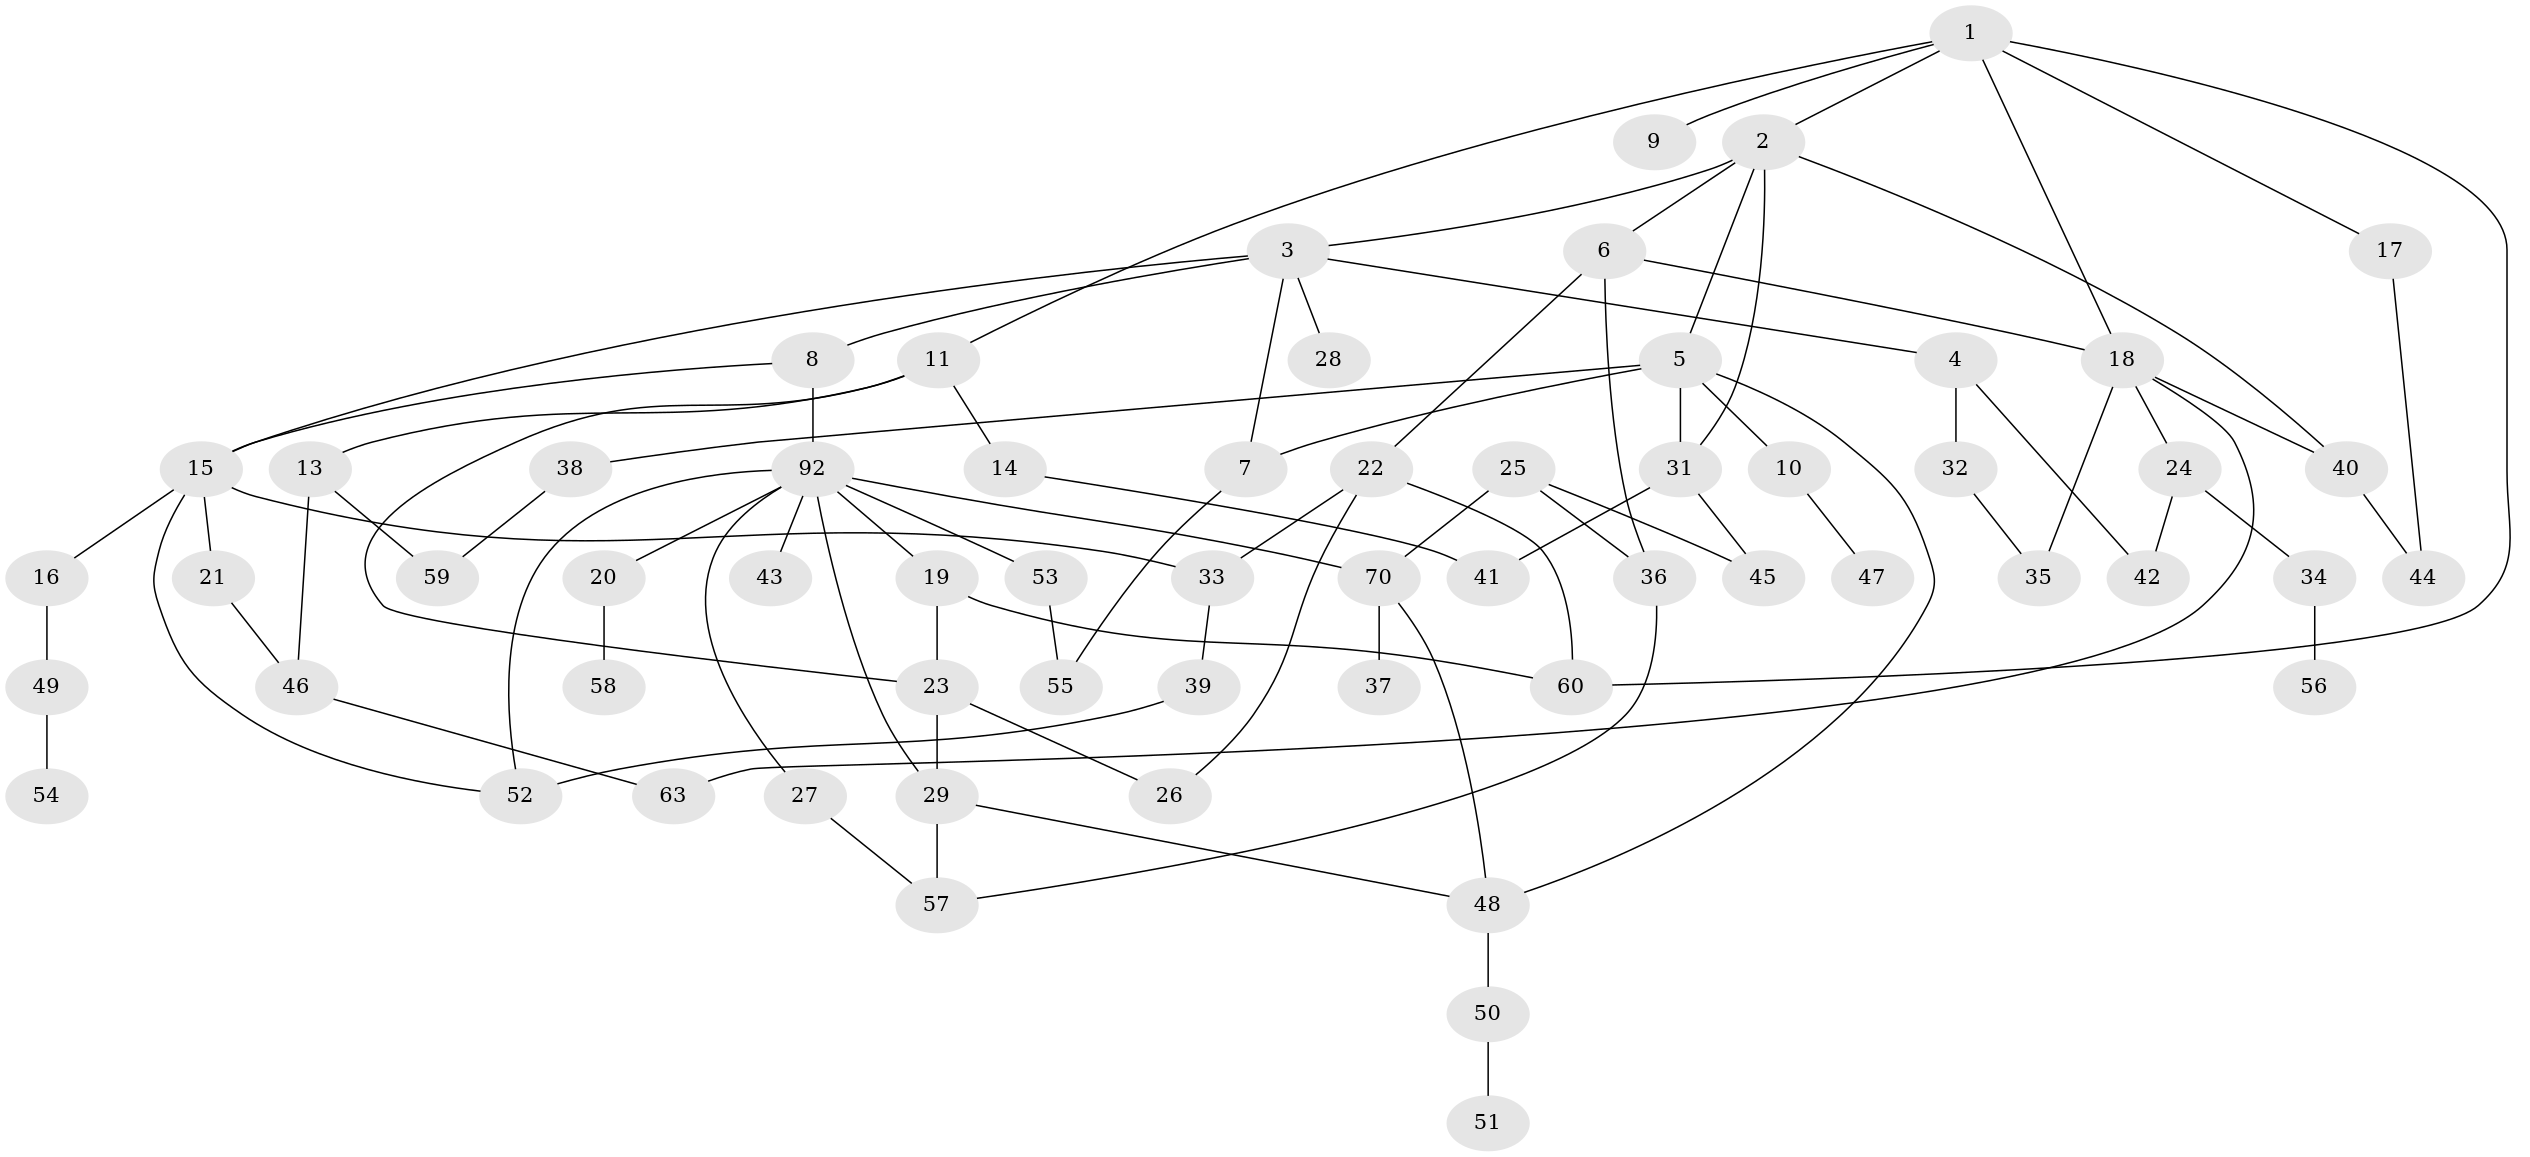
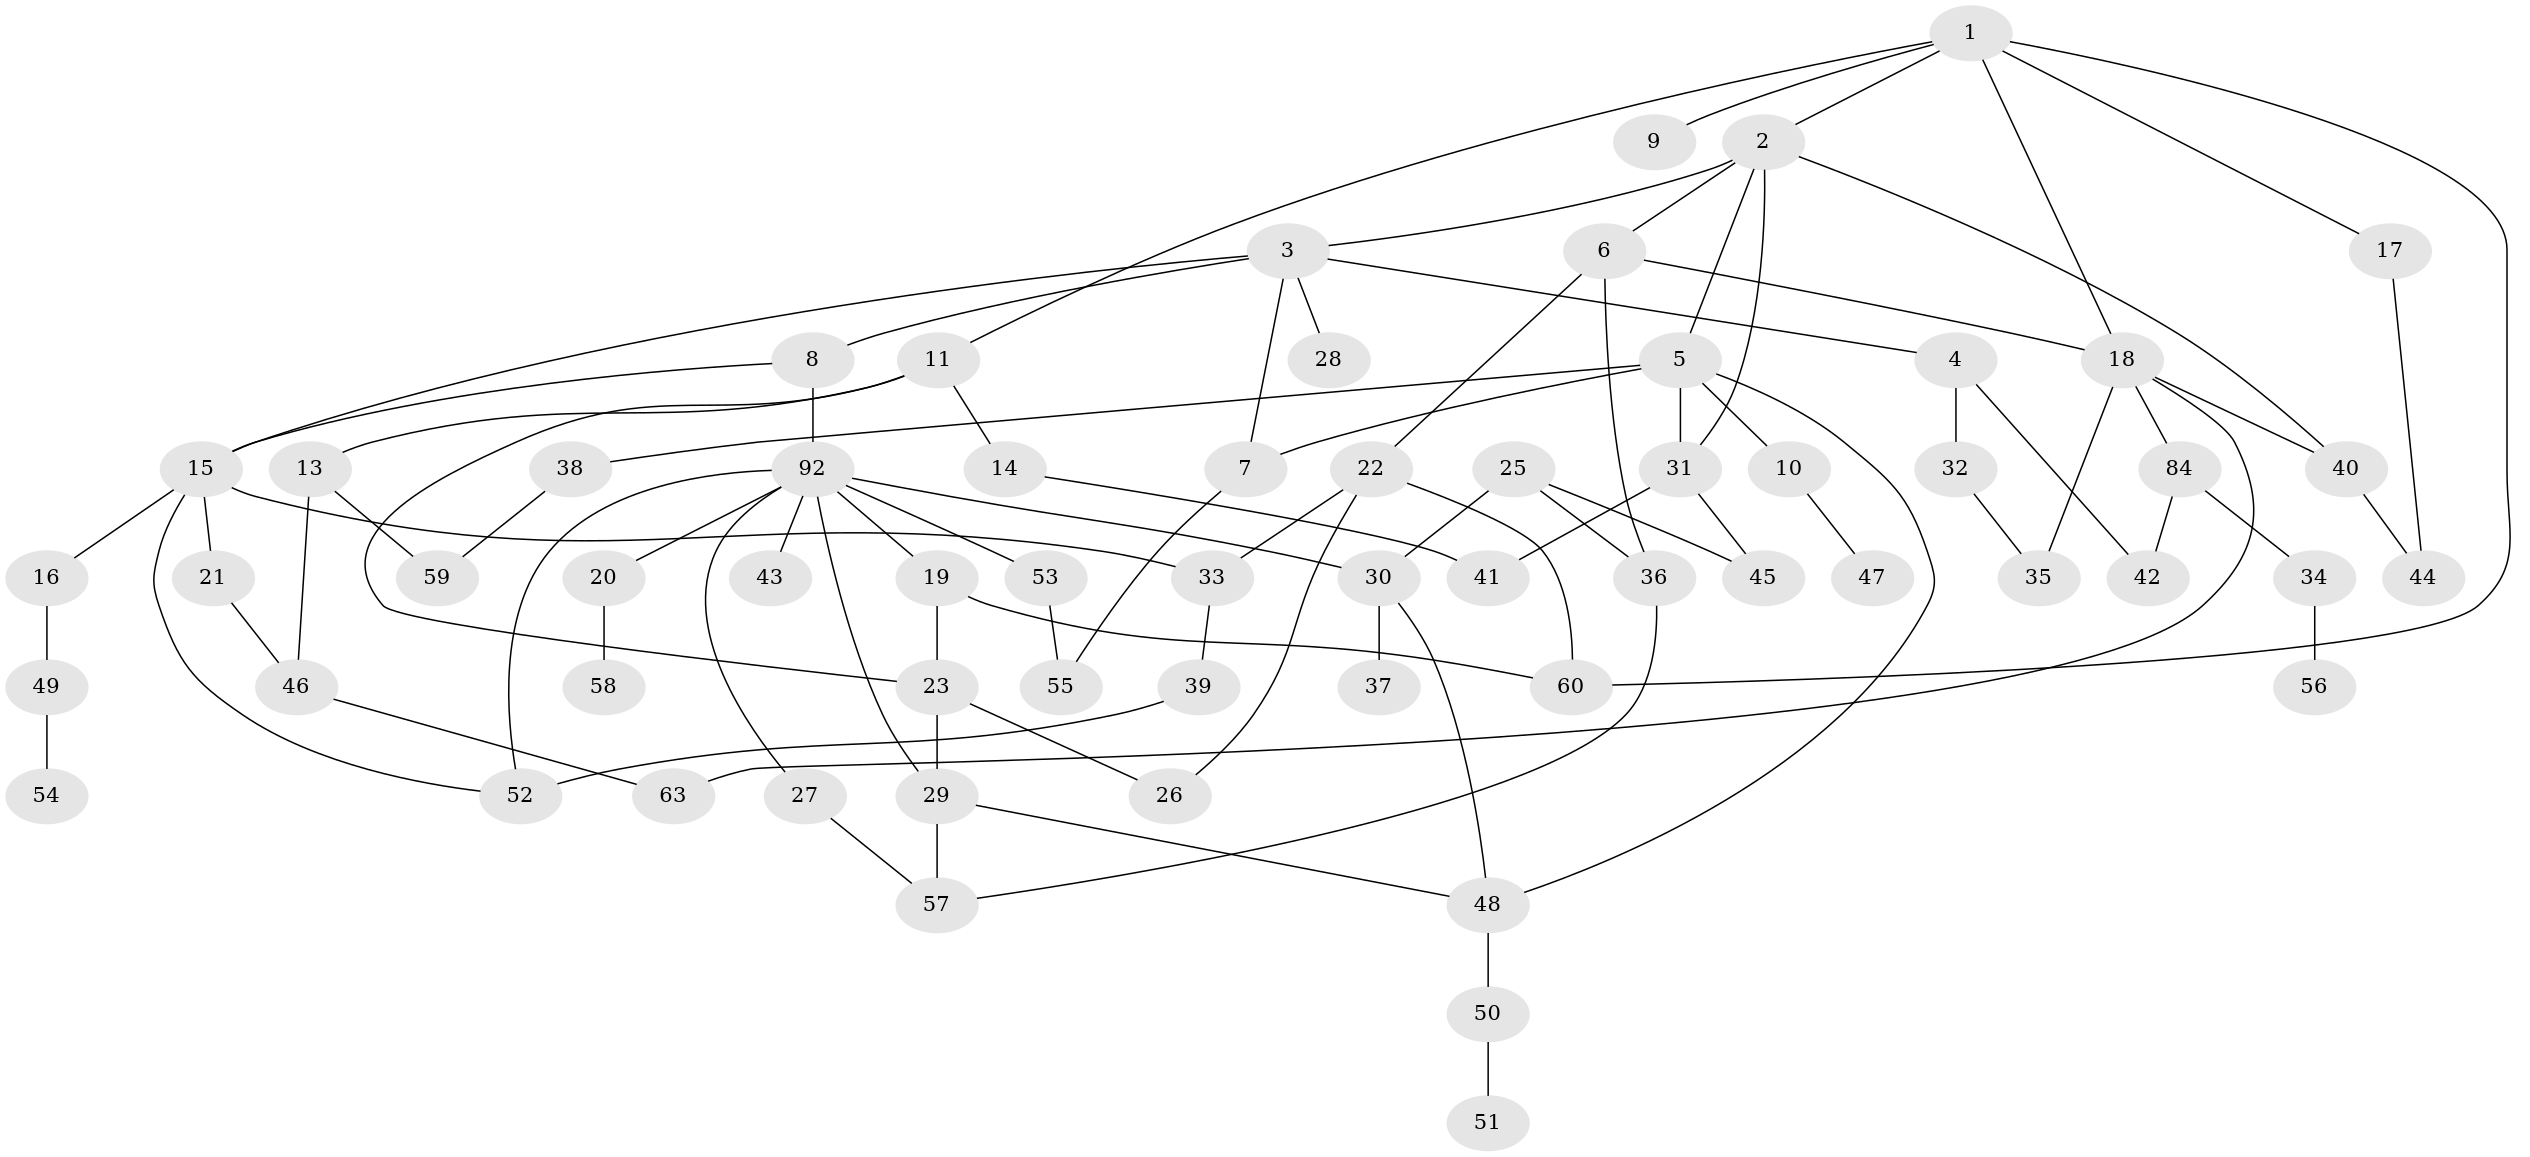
(2180, 469) -> (2180, 469)
(1379, 578) -> (1379, 578)
